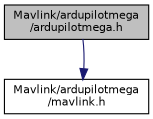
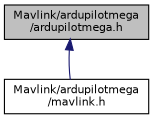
(84, 54) -> (69, 65)
